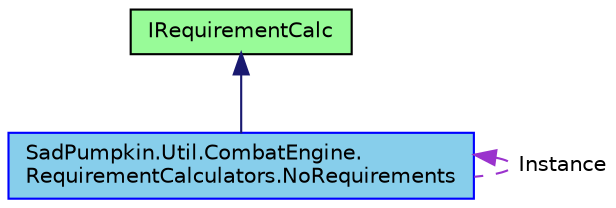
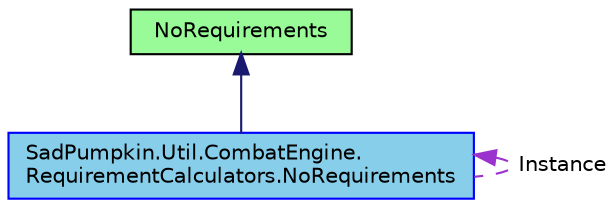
(241, 32) -> (241, 32)
